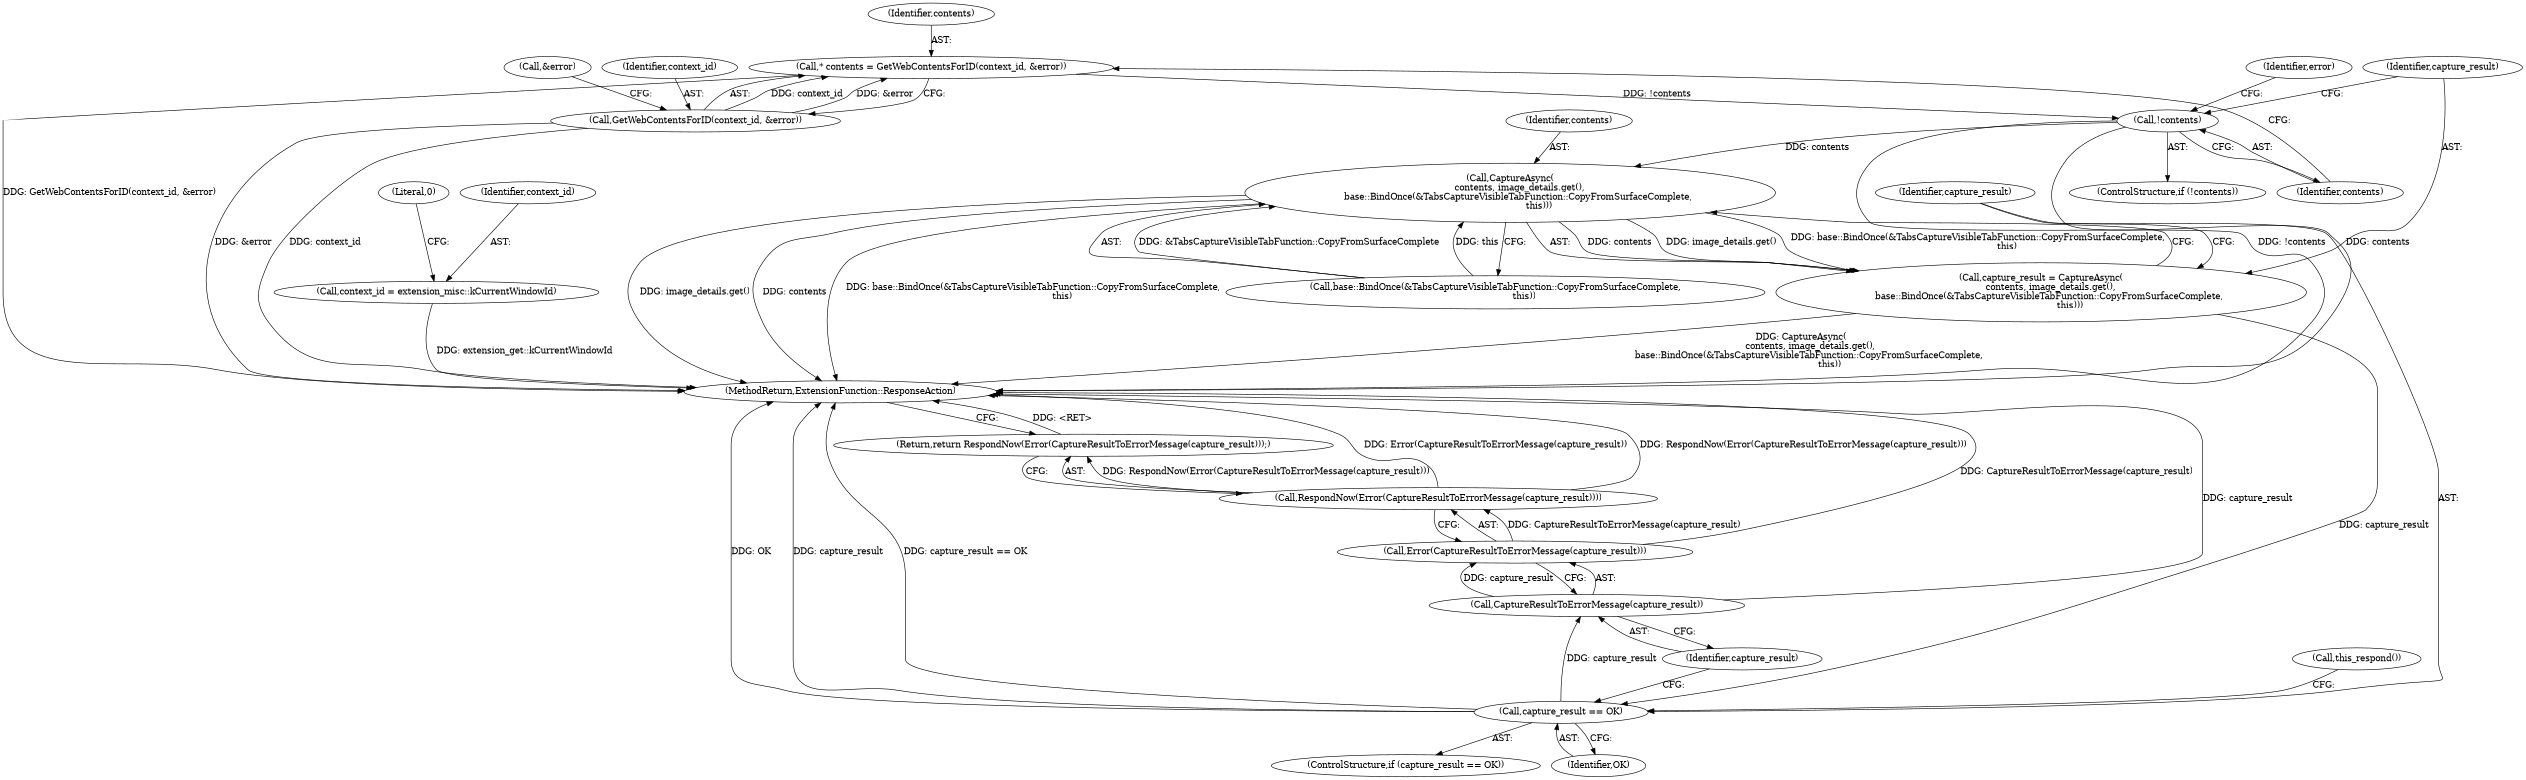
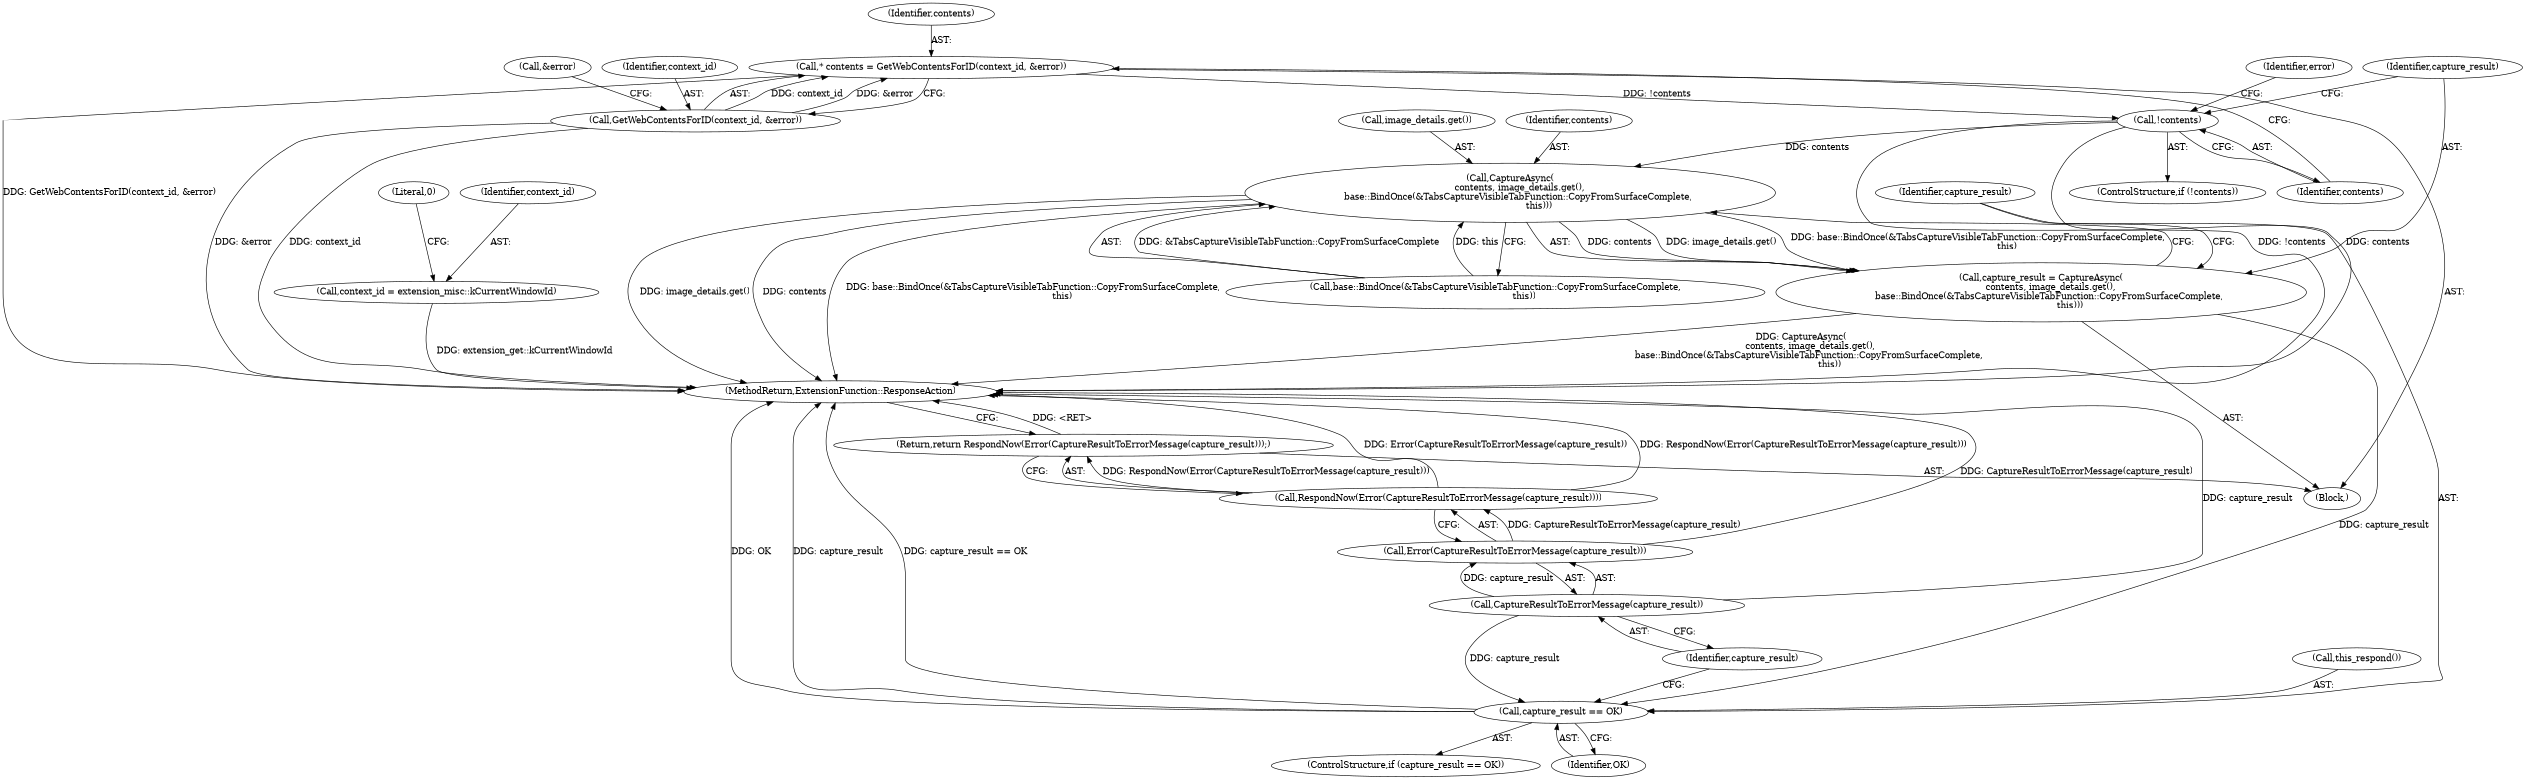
none -> (1417, 121)
none -> (2332, 499)
(1577, 579) -> (1577, 579)
(1564, 660) -> (1466, 659)
(2325, 686) -> (2325, 686)
